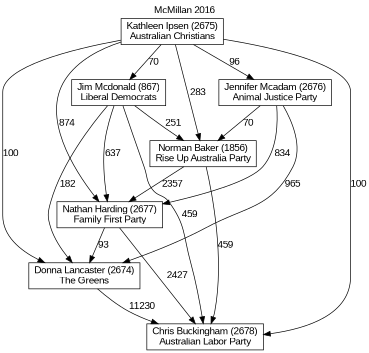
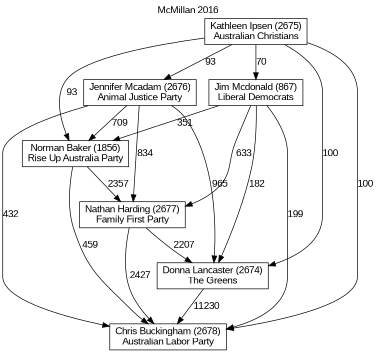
(235, 62) -> (211, 62)
(198, 93) -> (72, 93)
(57, 108) -> none
(173, 123) -> (185, 123)
(248, 123) -> (120, 123)
(113, 154) -> (244, 154)
(190, 215) -> (295, 215)
none -> (3, 222)
(104, 245) -> (184, 245)
